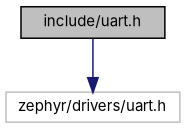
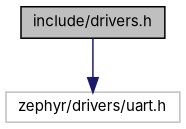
(93, 22) -> (93, 22)
